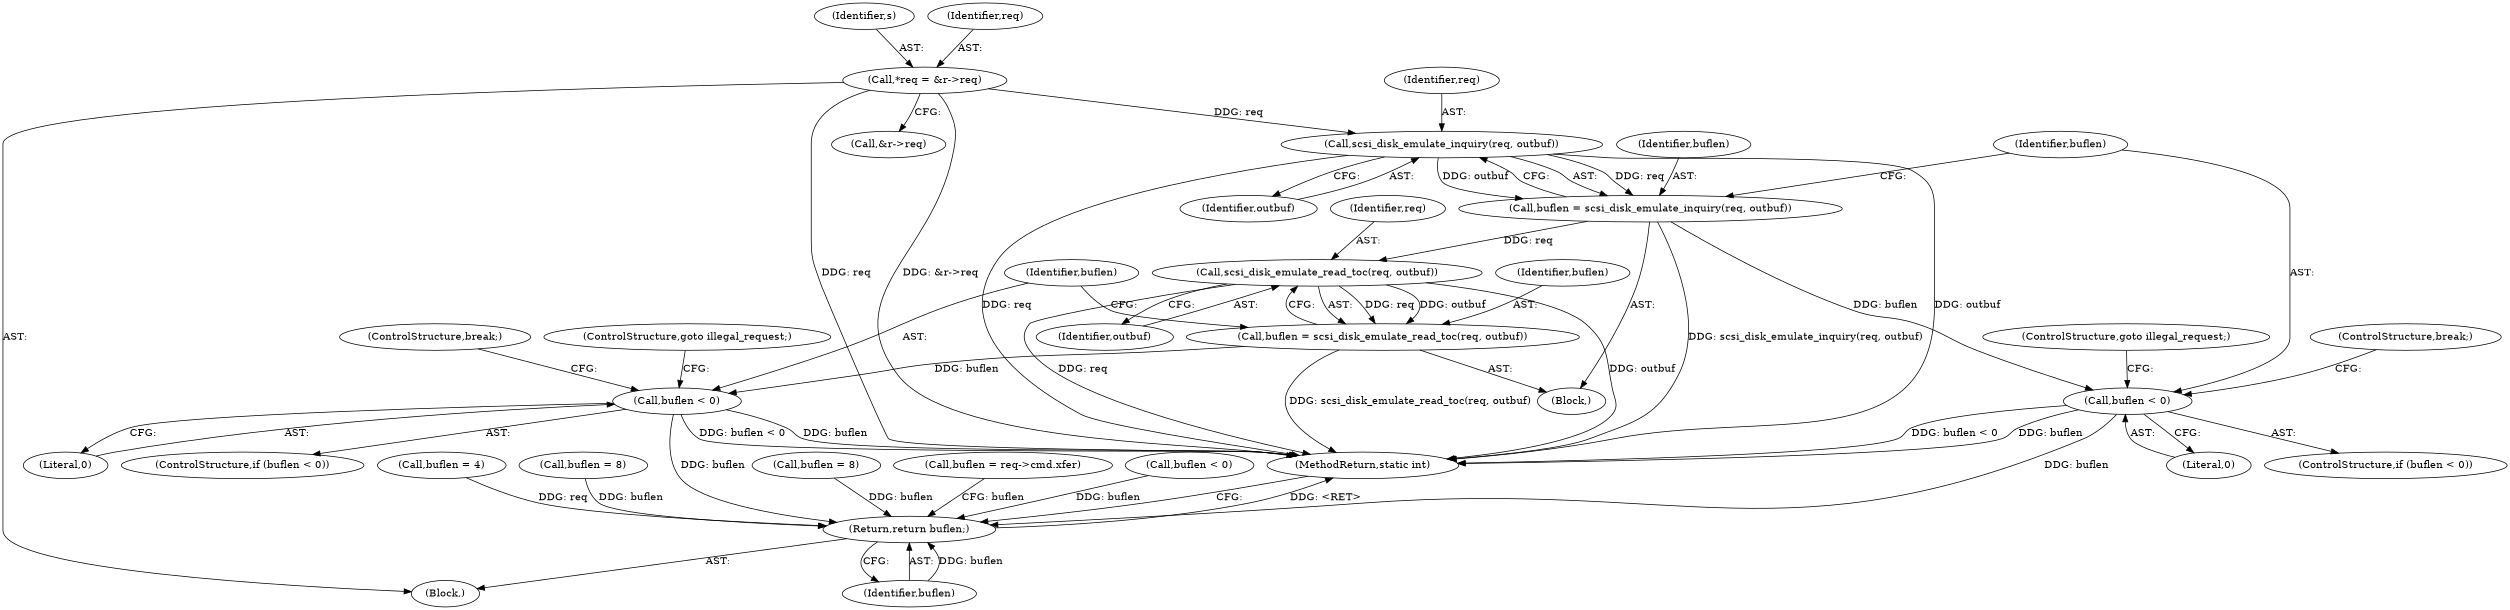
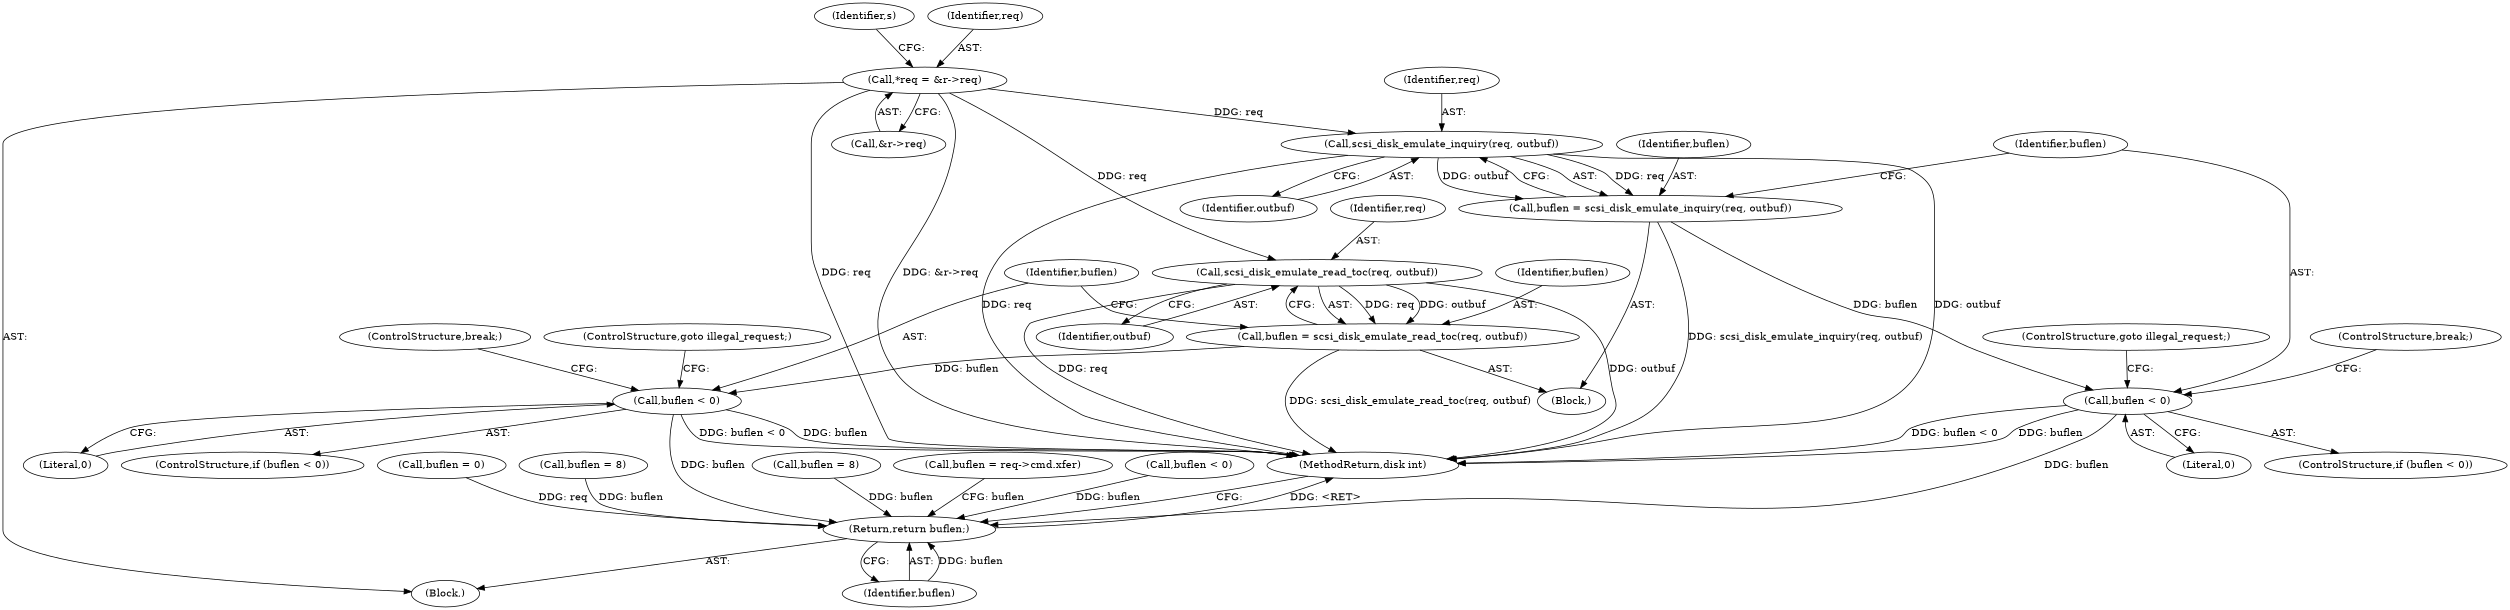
(913, 48) -> (913, 48)
none -> (876, 113)
(1487, 240) -> (1104, 185)
(442, 465) -> (442, 465)
(1363, 465) -> (1363, 465)
